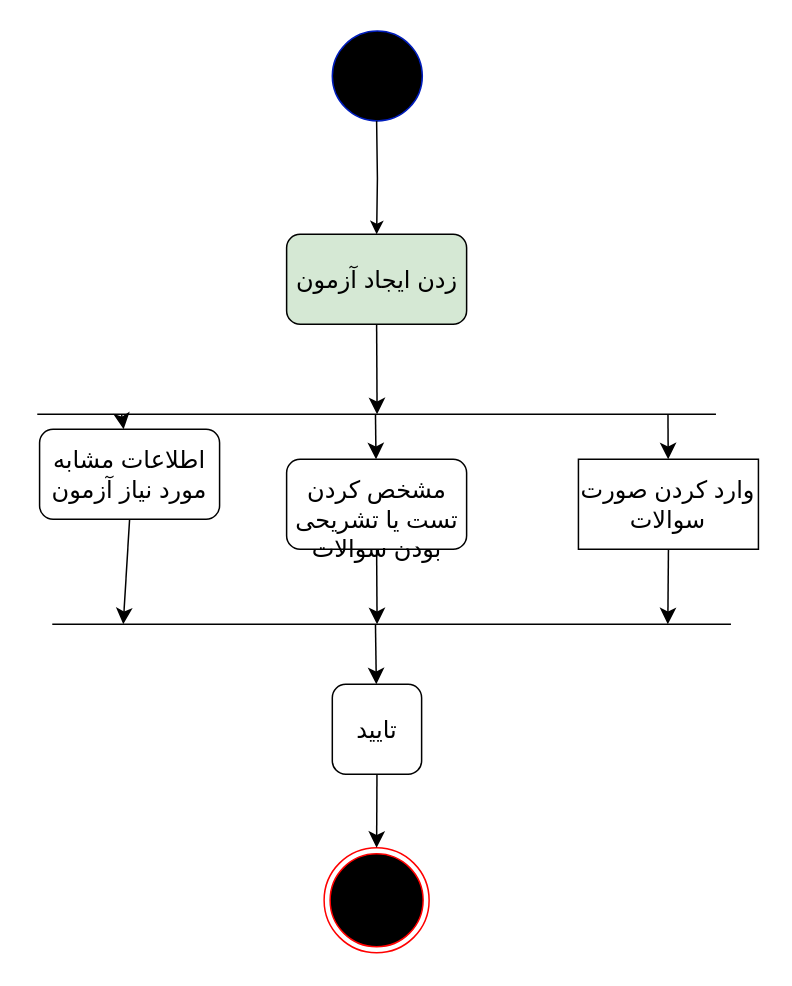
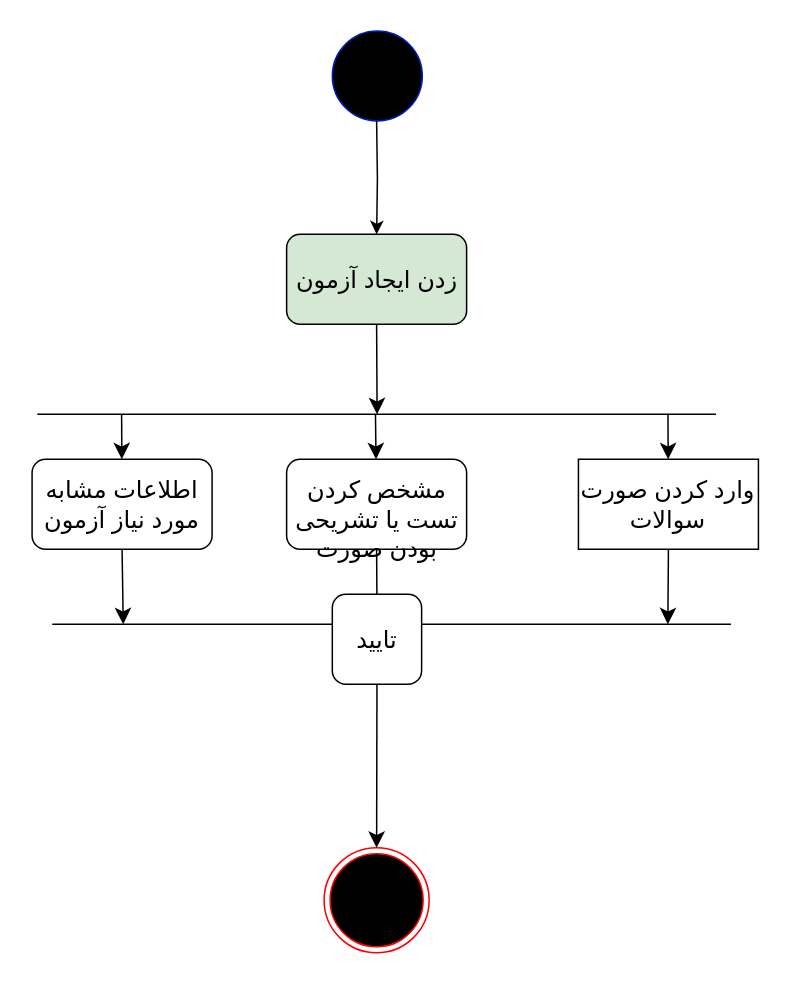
(130, 474) -> (122, 504)
(377, 505) -> (377, 505)
(377, 729) -> (377, 639)
